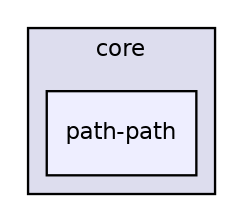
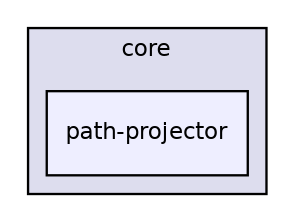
(122, 133) -> (147, 133)
